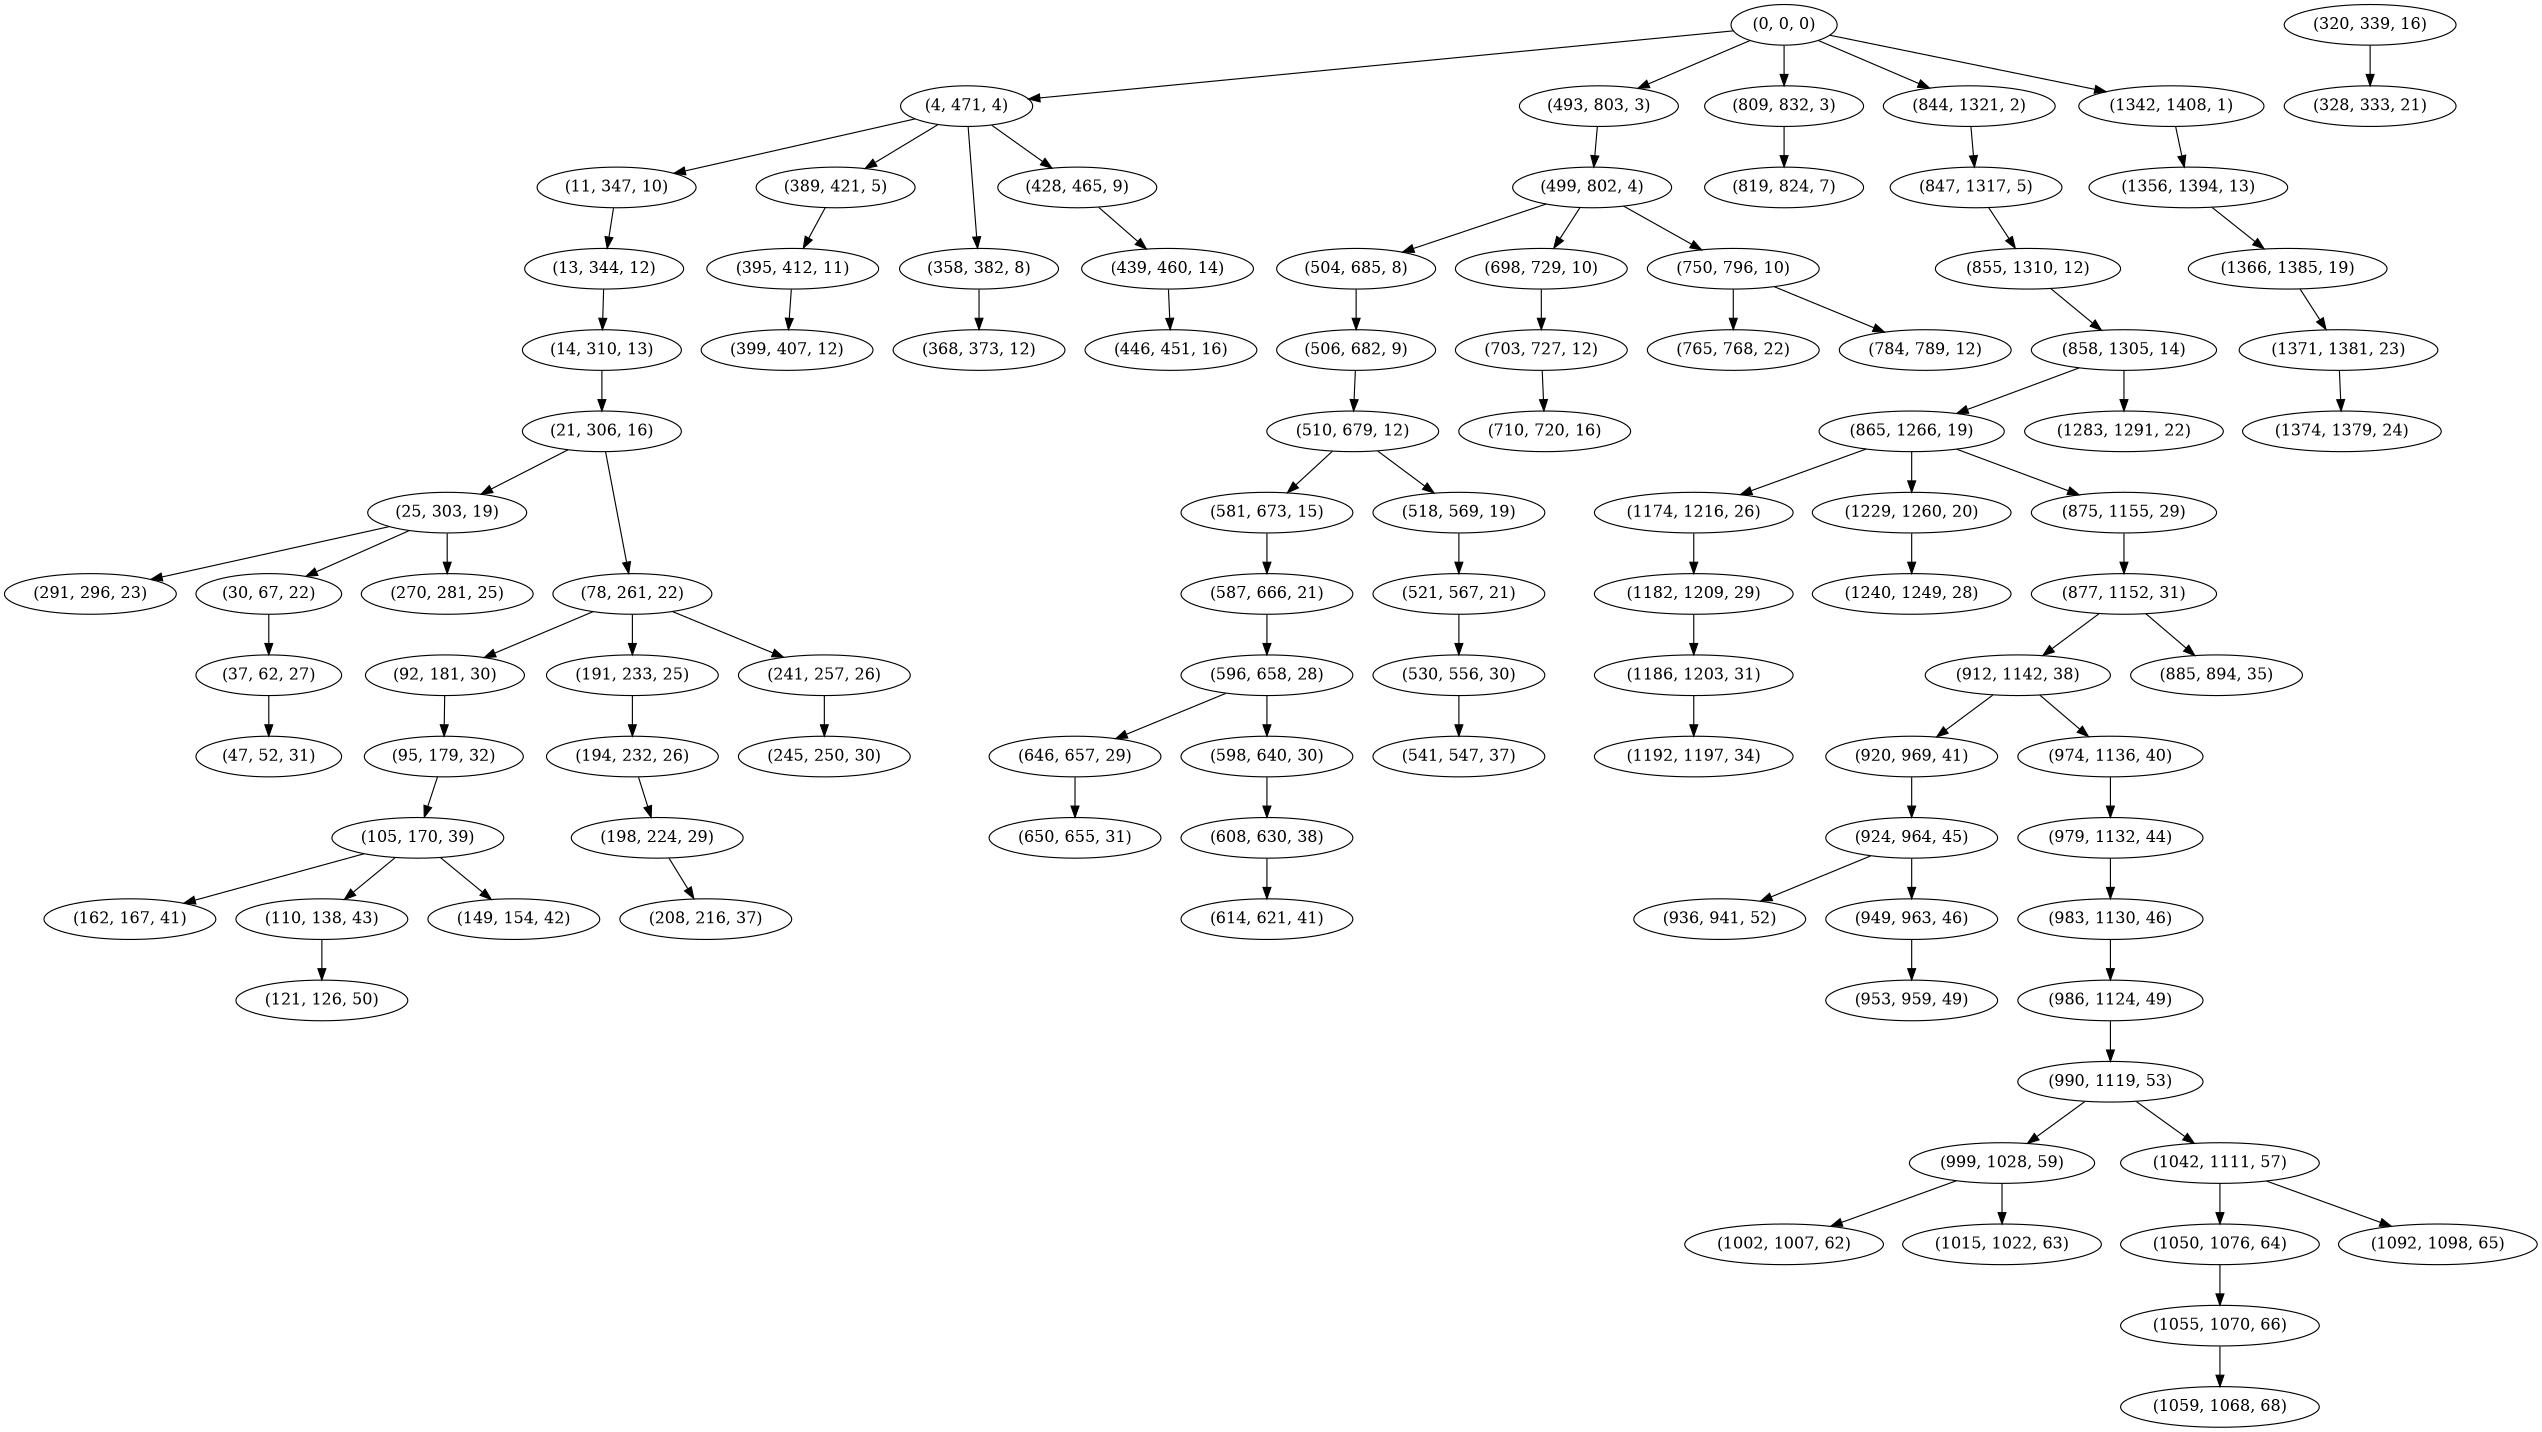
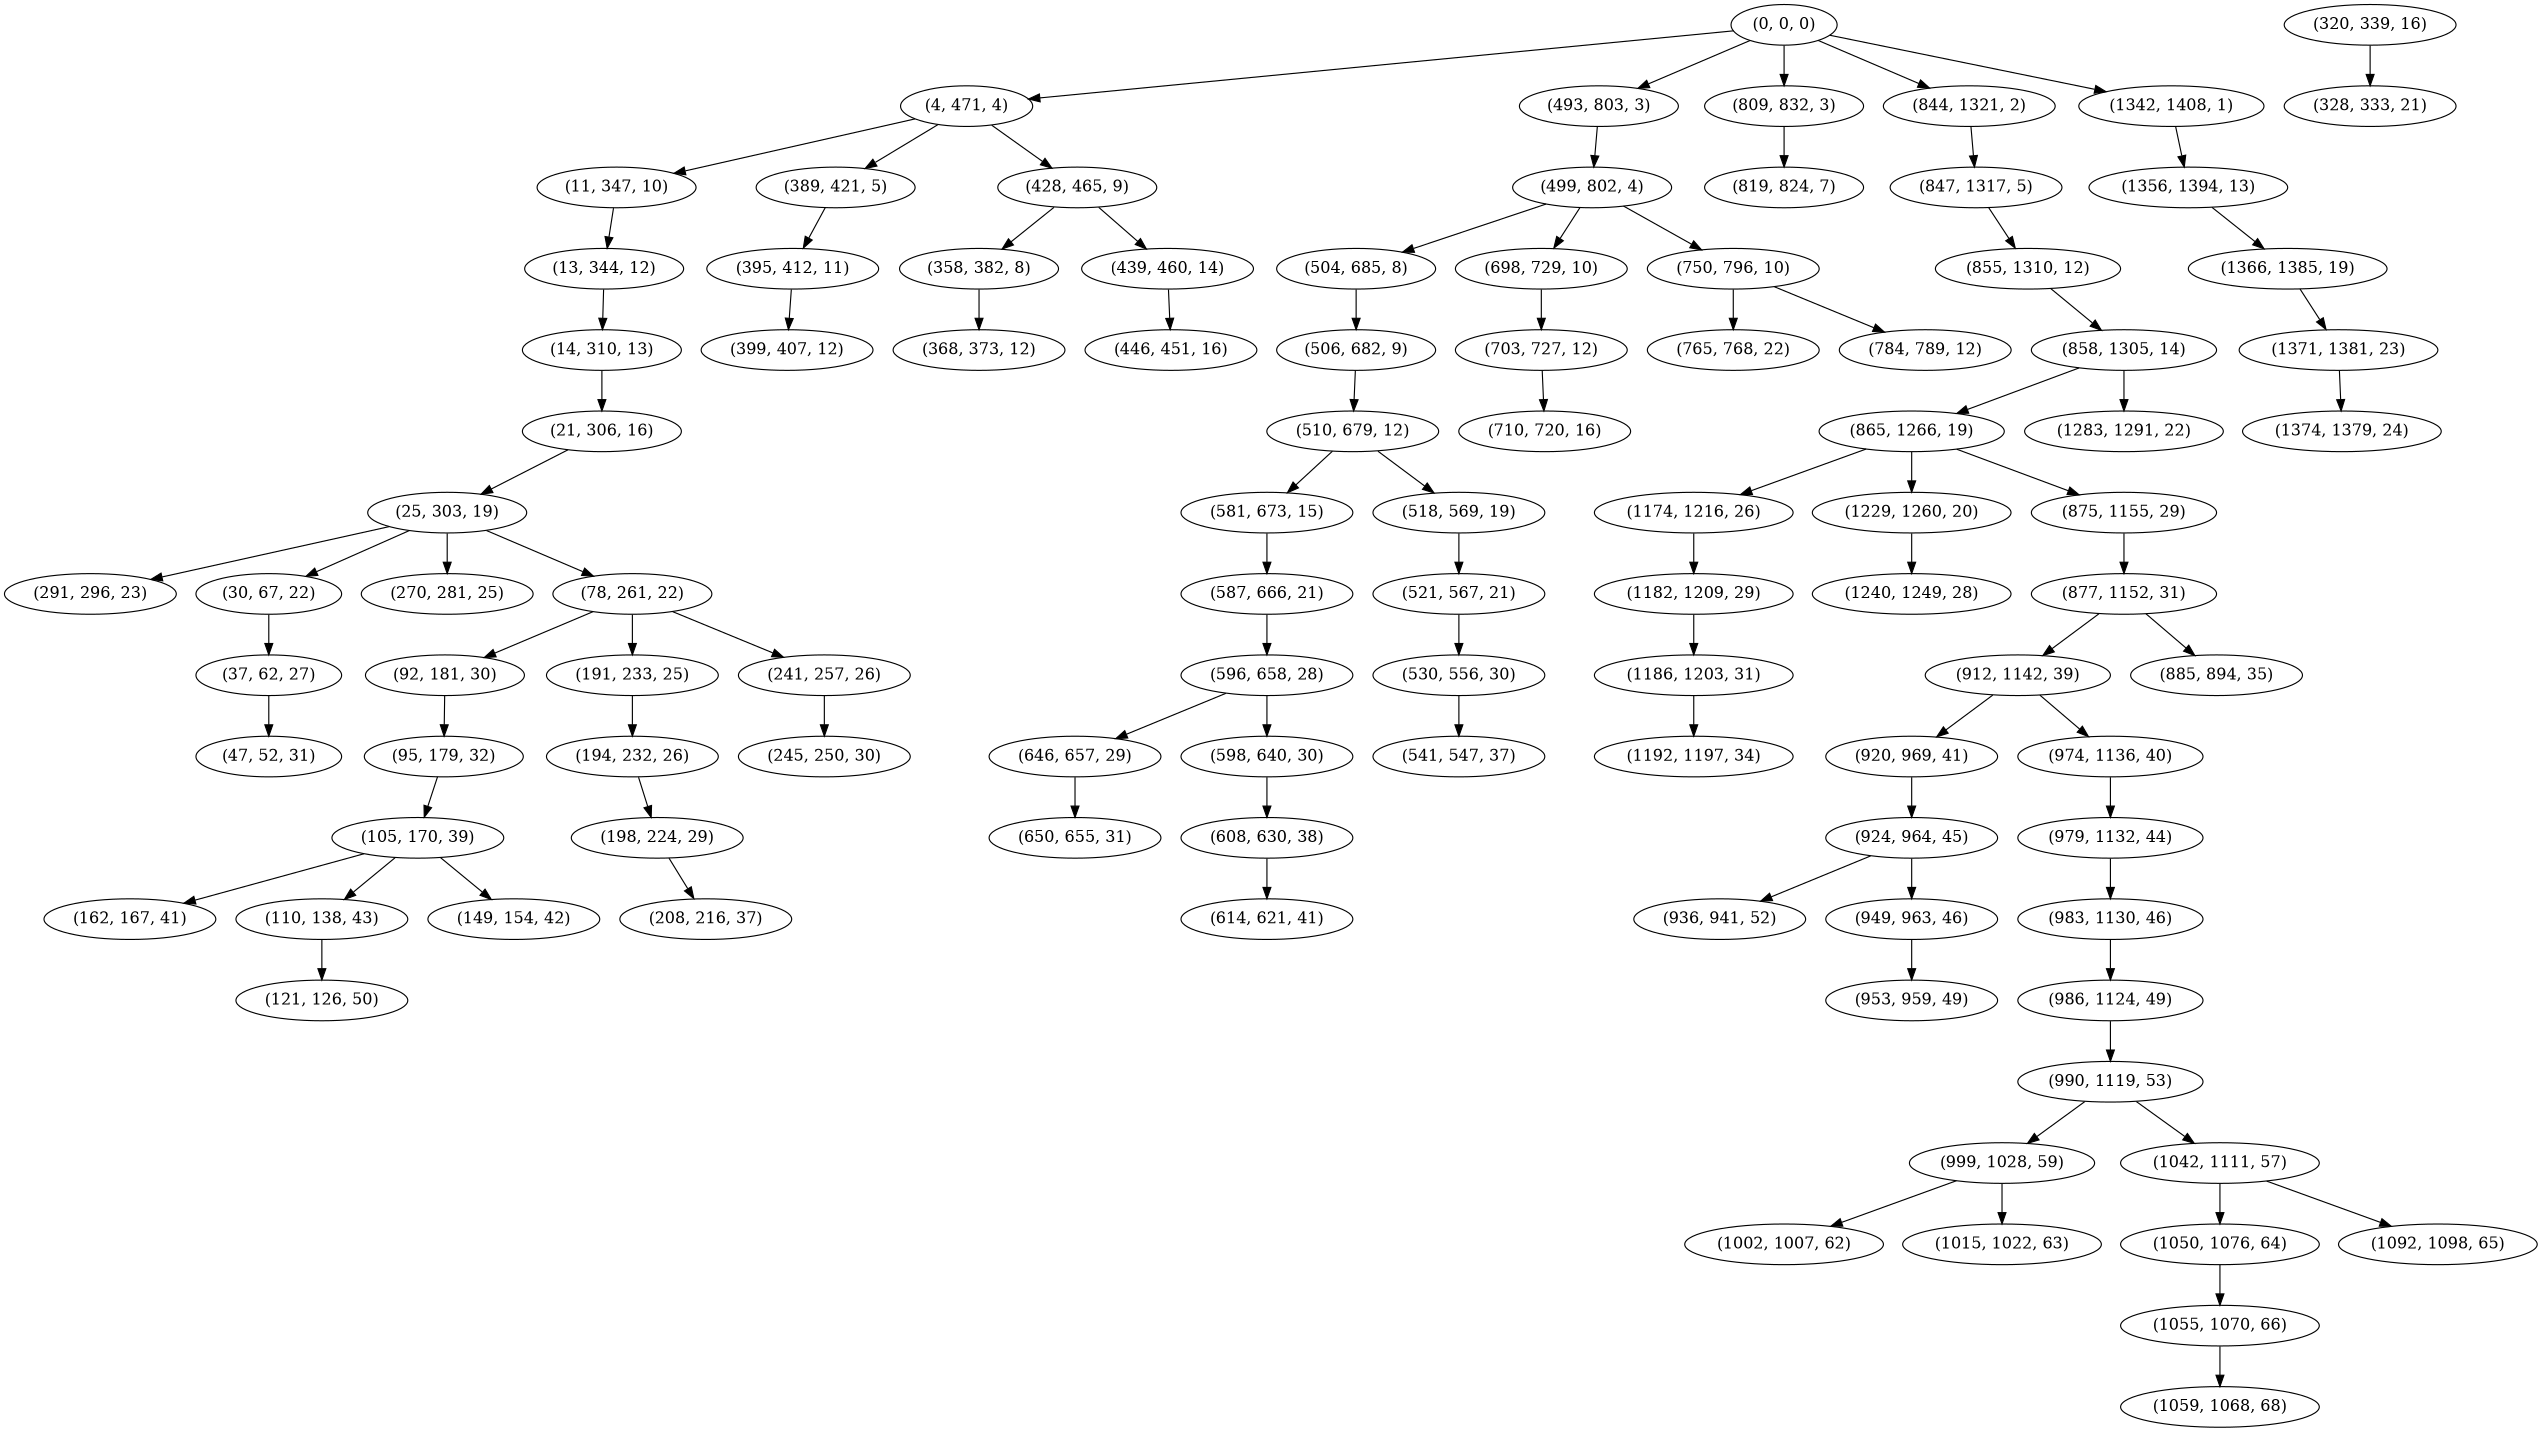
(972, 182) -> (1032, 225)
(616, 507) -> (535, 551)
(2018, 675) -> (2018, 675)
